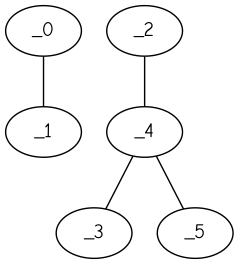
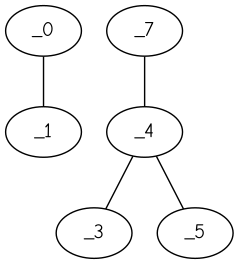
(145, 31) -> (145, 31)
